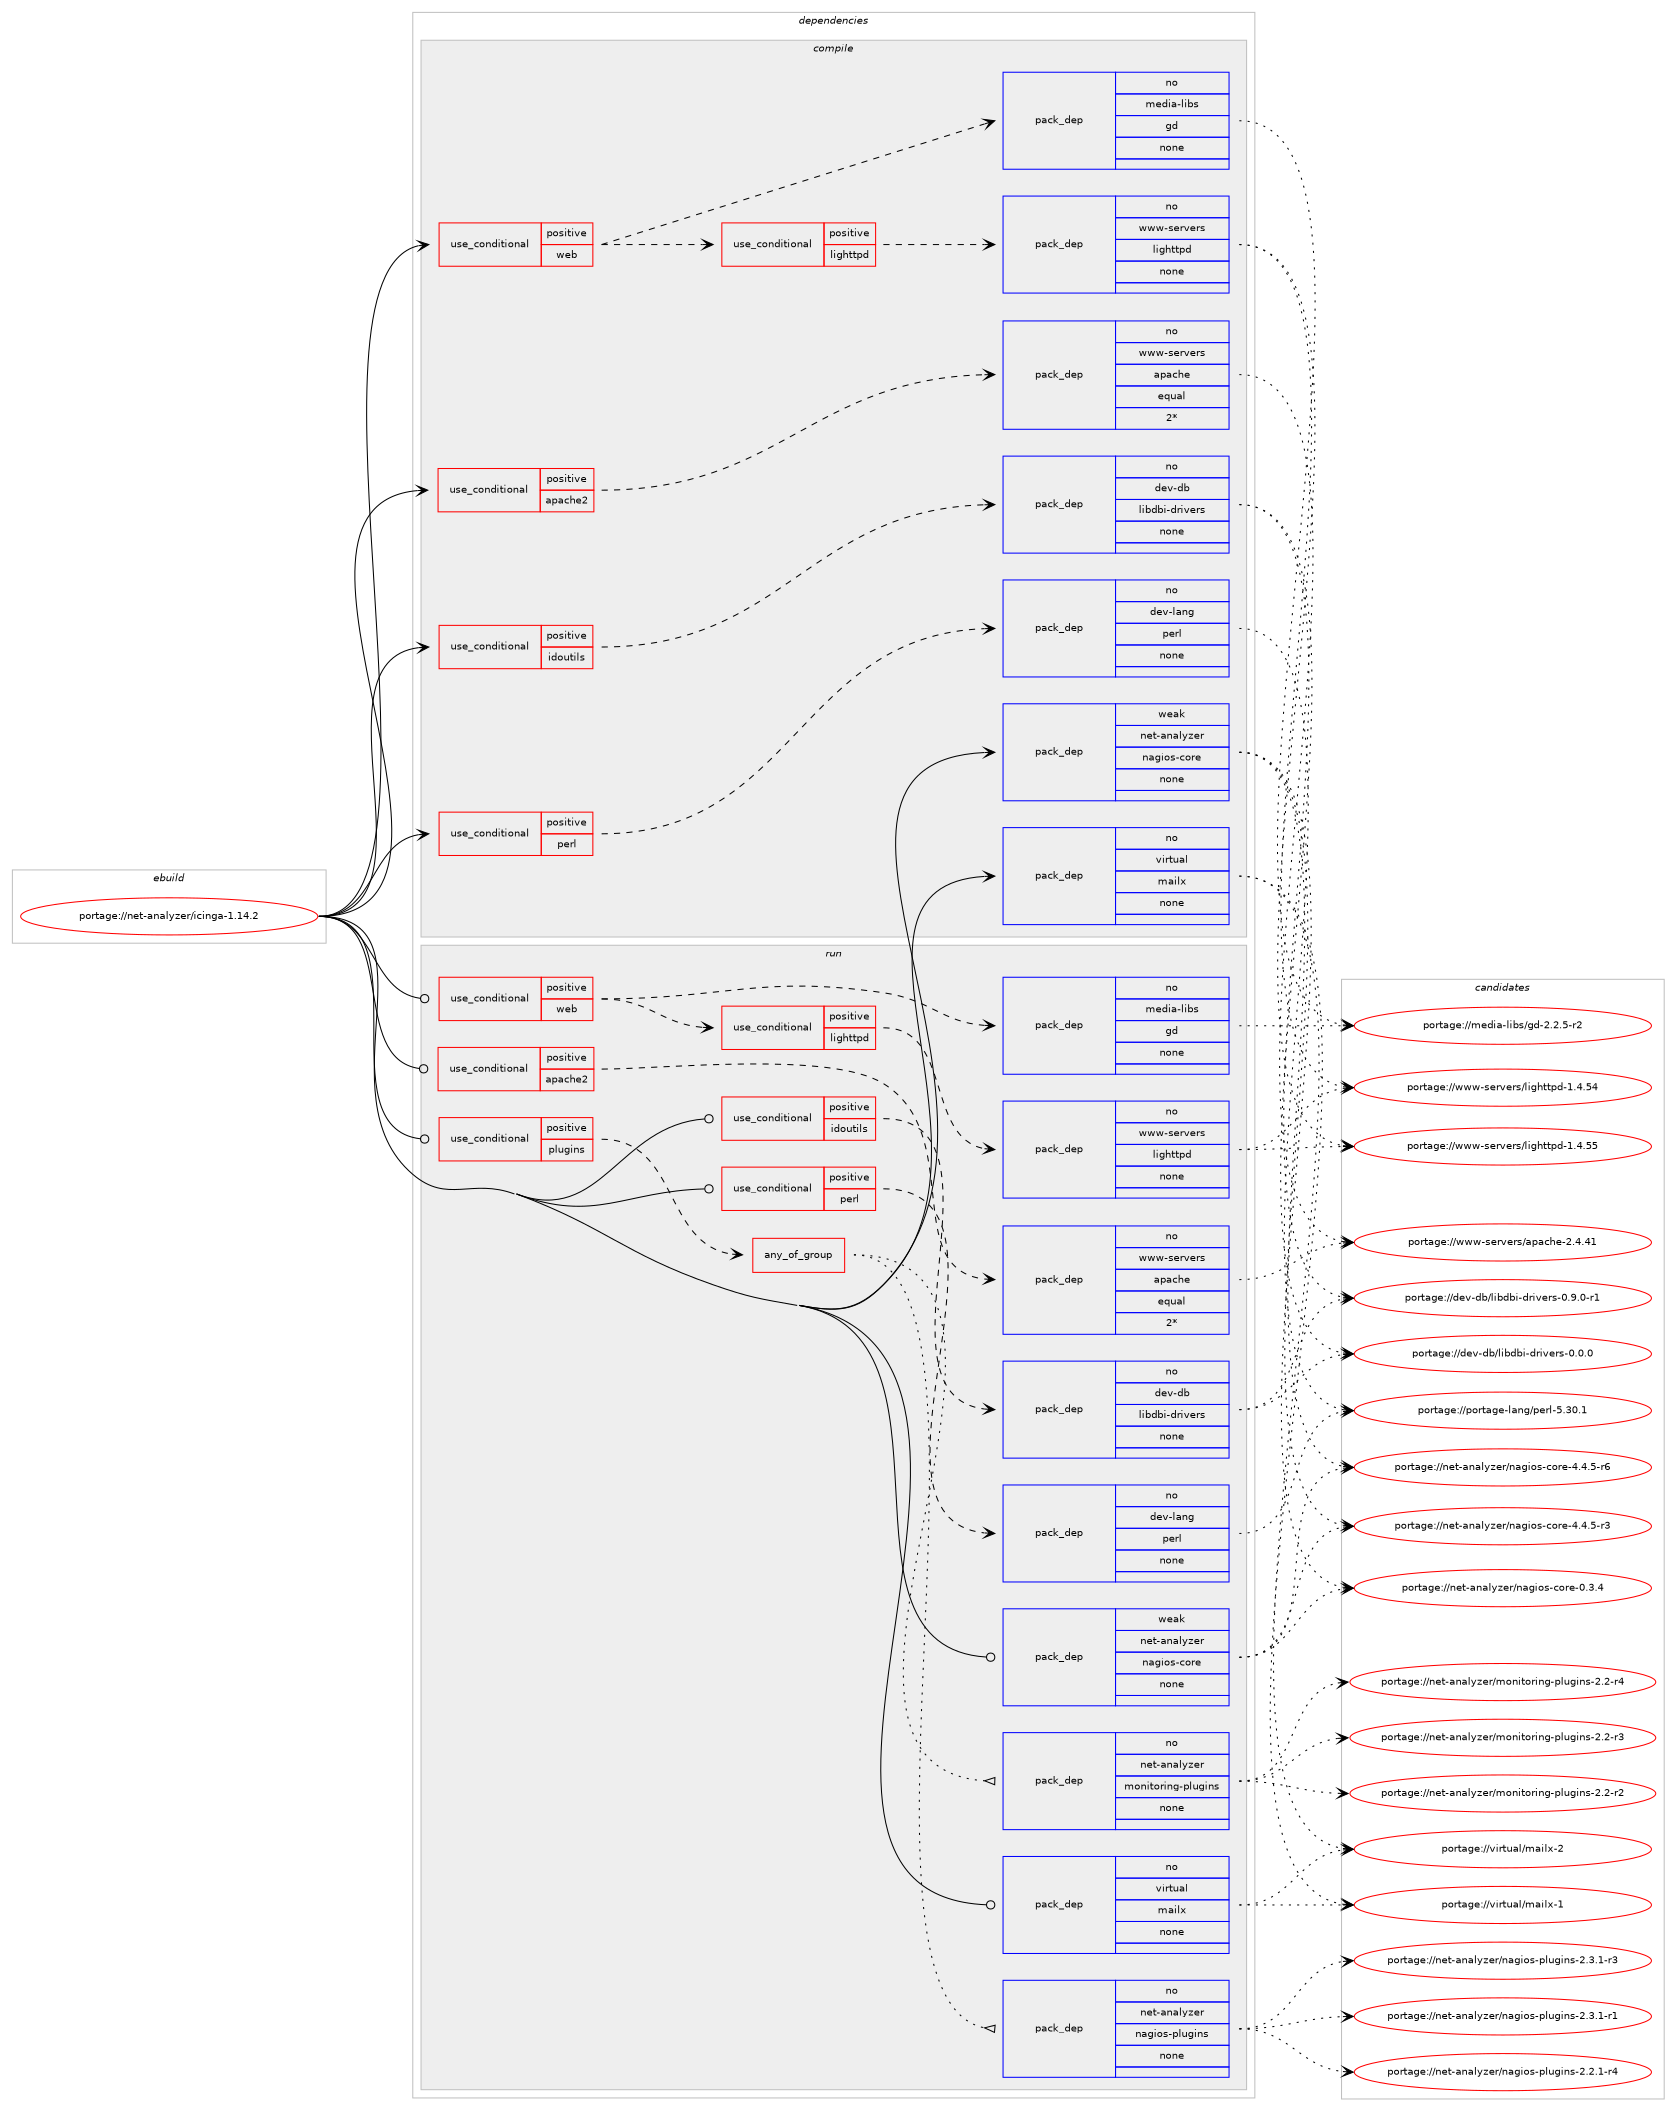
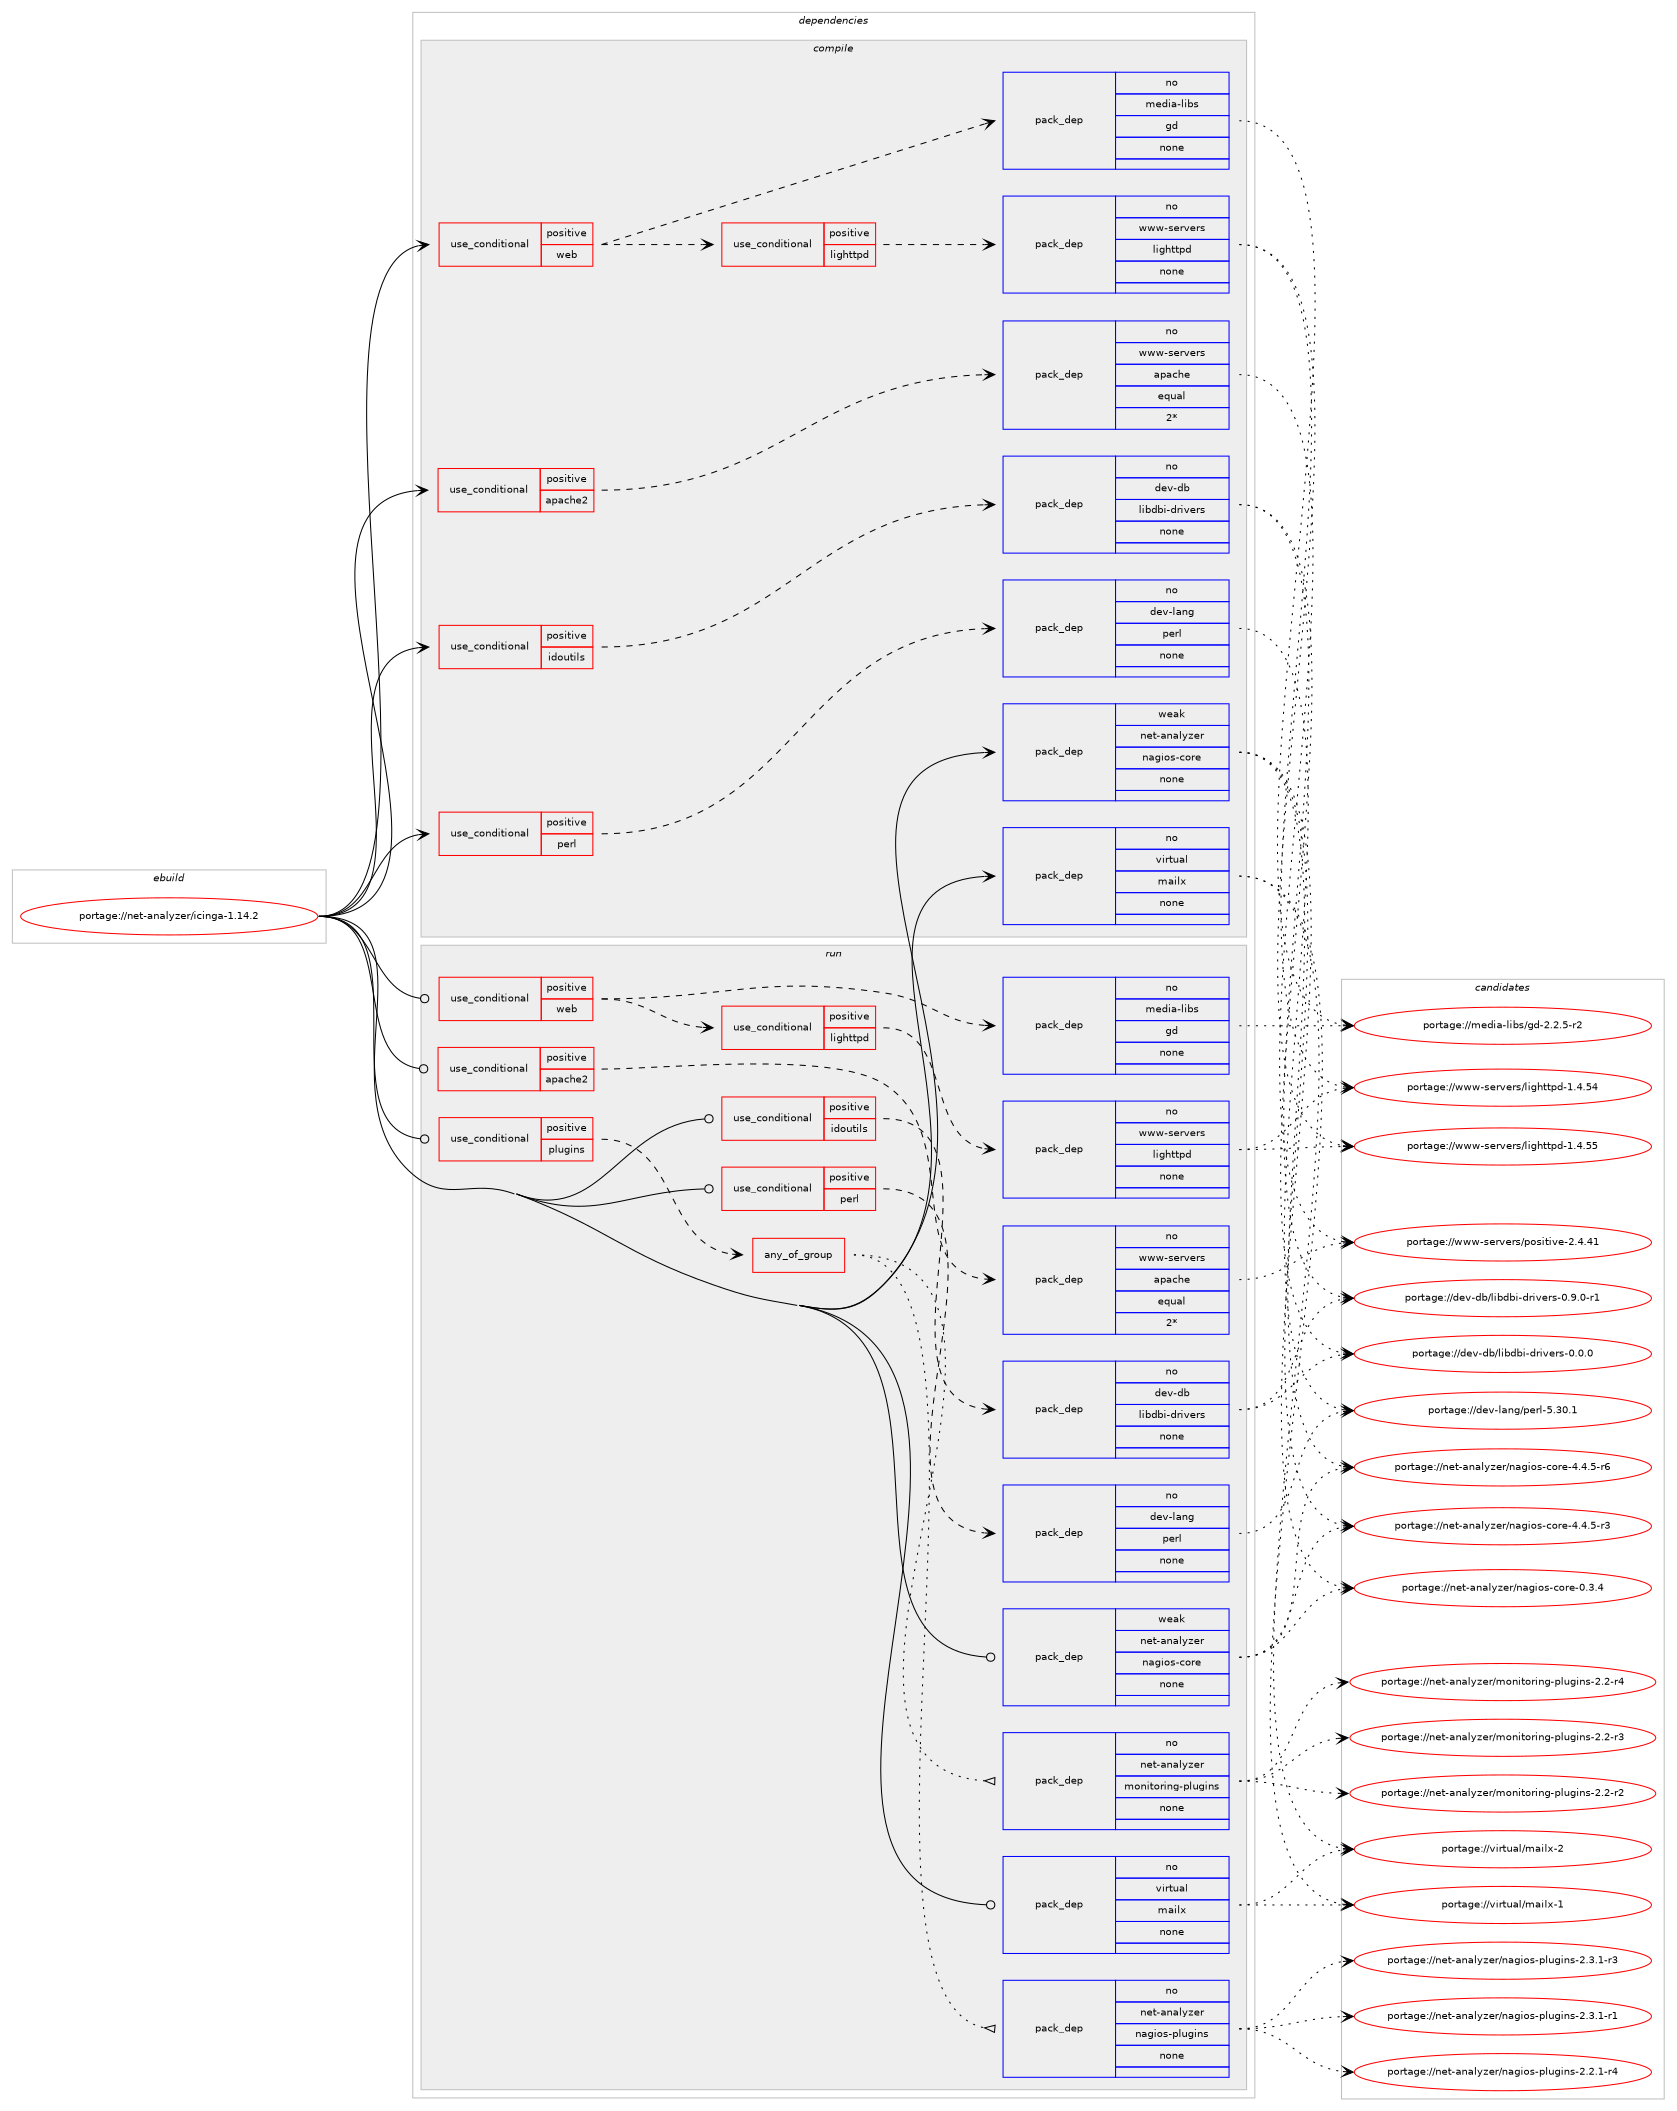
(1503, 1242) -> (1503, 1242)
(1503, 1411) -> (1503, 1411)
